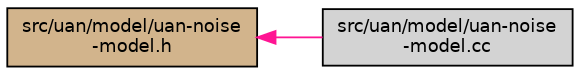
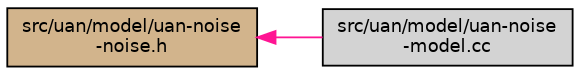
(132, 37) -> (132, 37)
